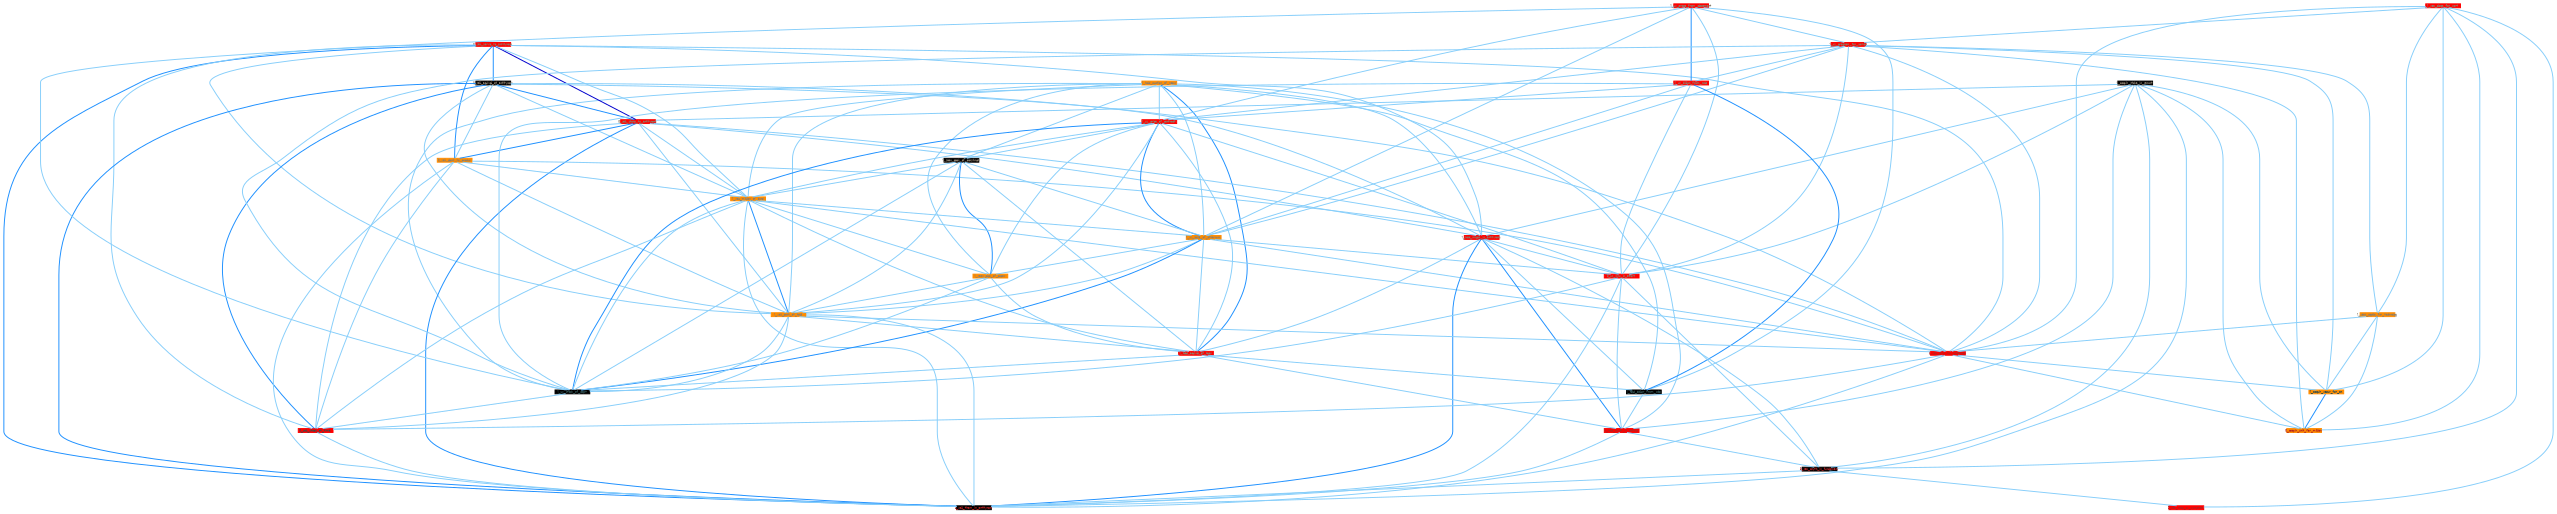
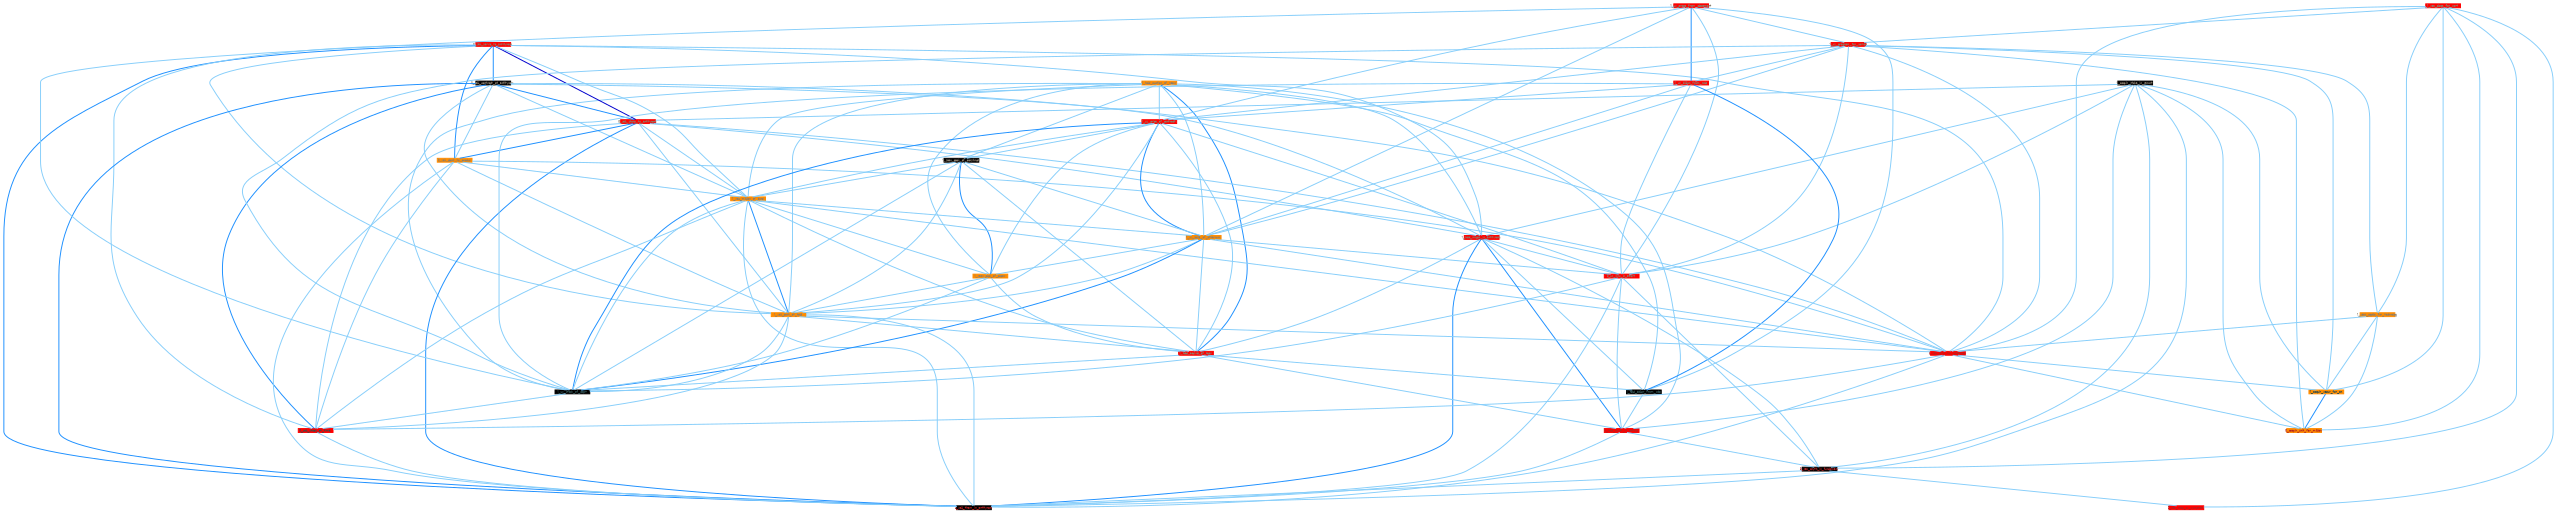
(493, 83) -> (493, 83)
